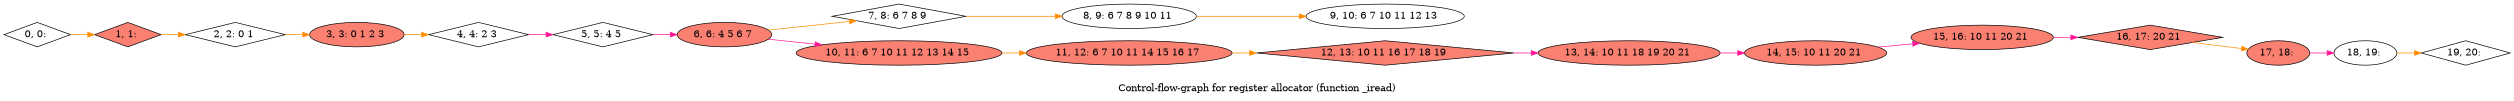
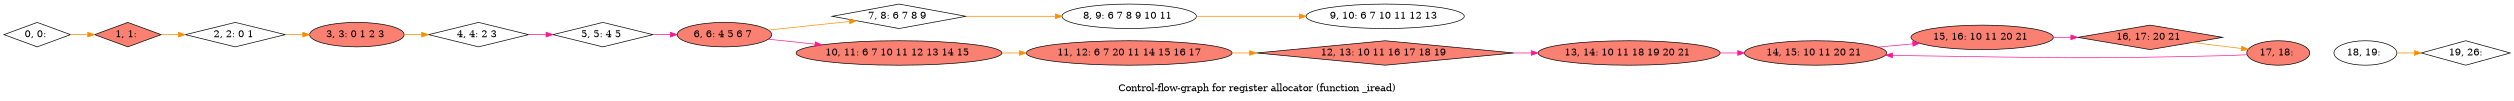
(1129, 53) -> (1129, 53)
(2318, 53) -> (2070, 58)
(2466, 53) -> (2466, 53)
